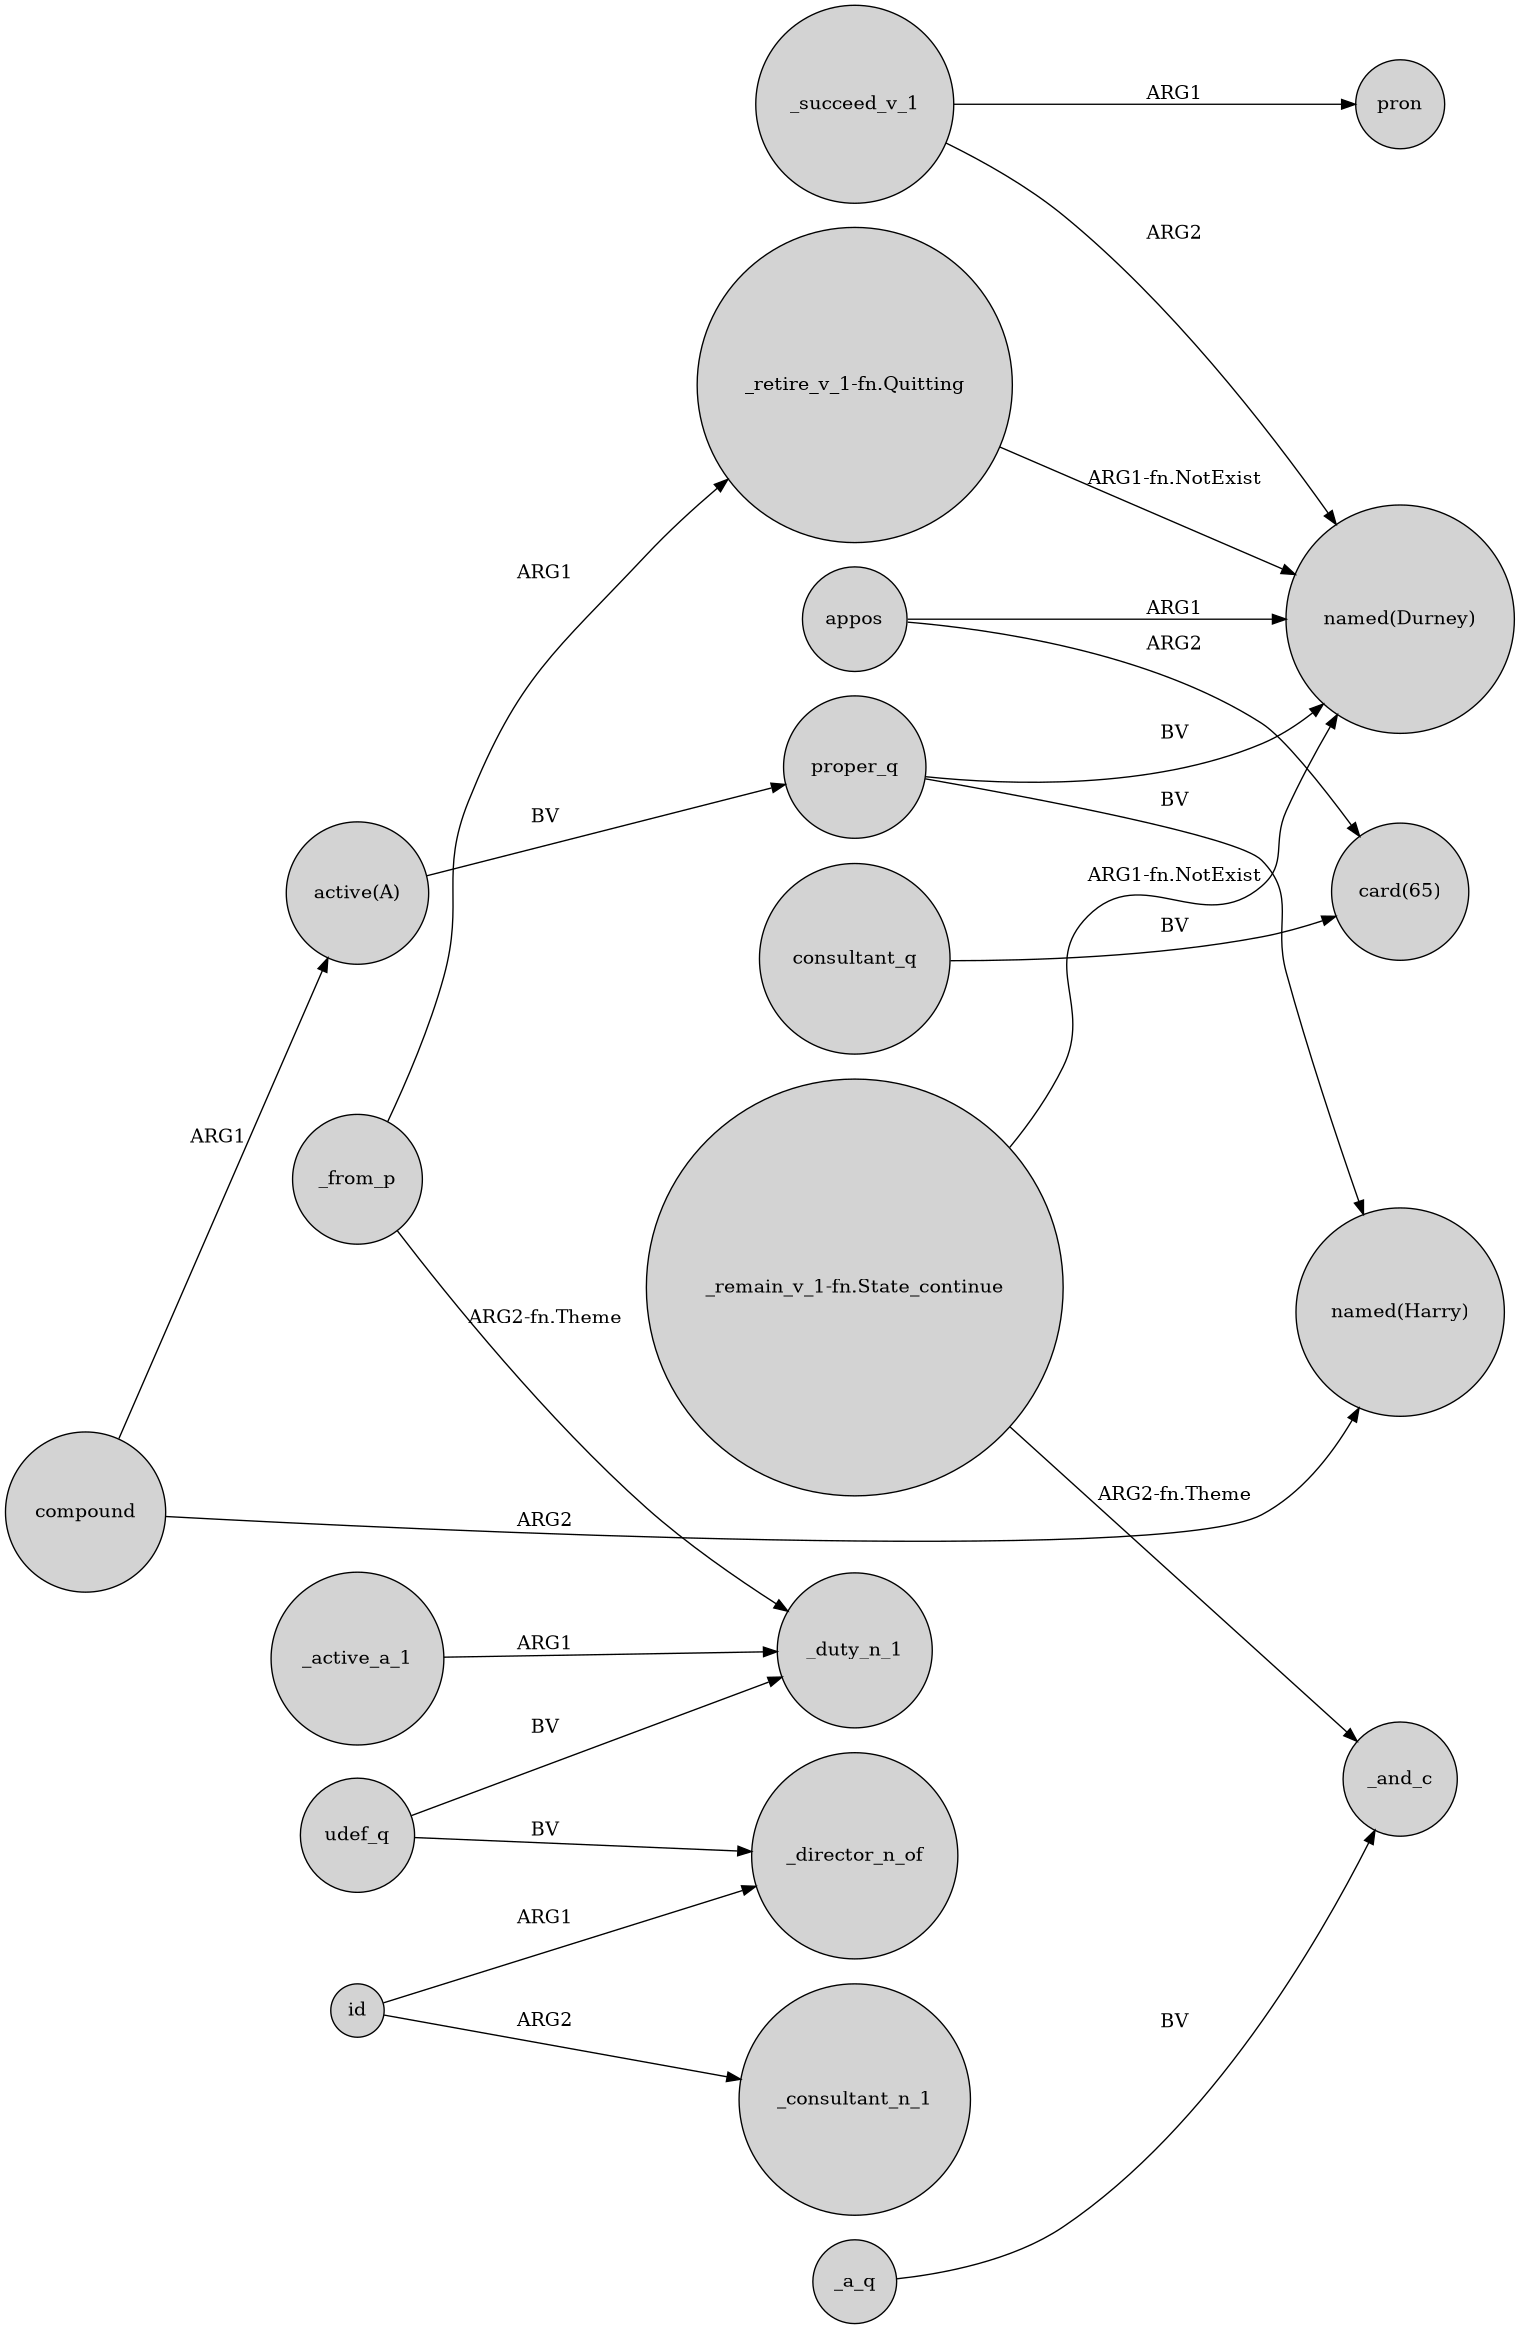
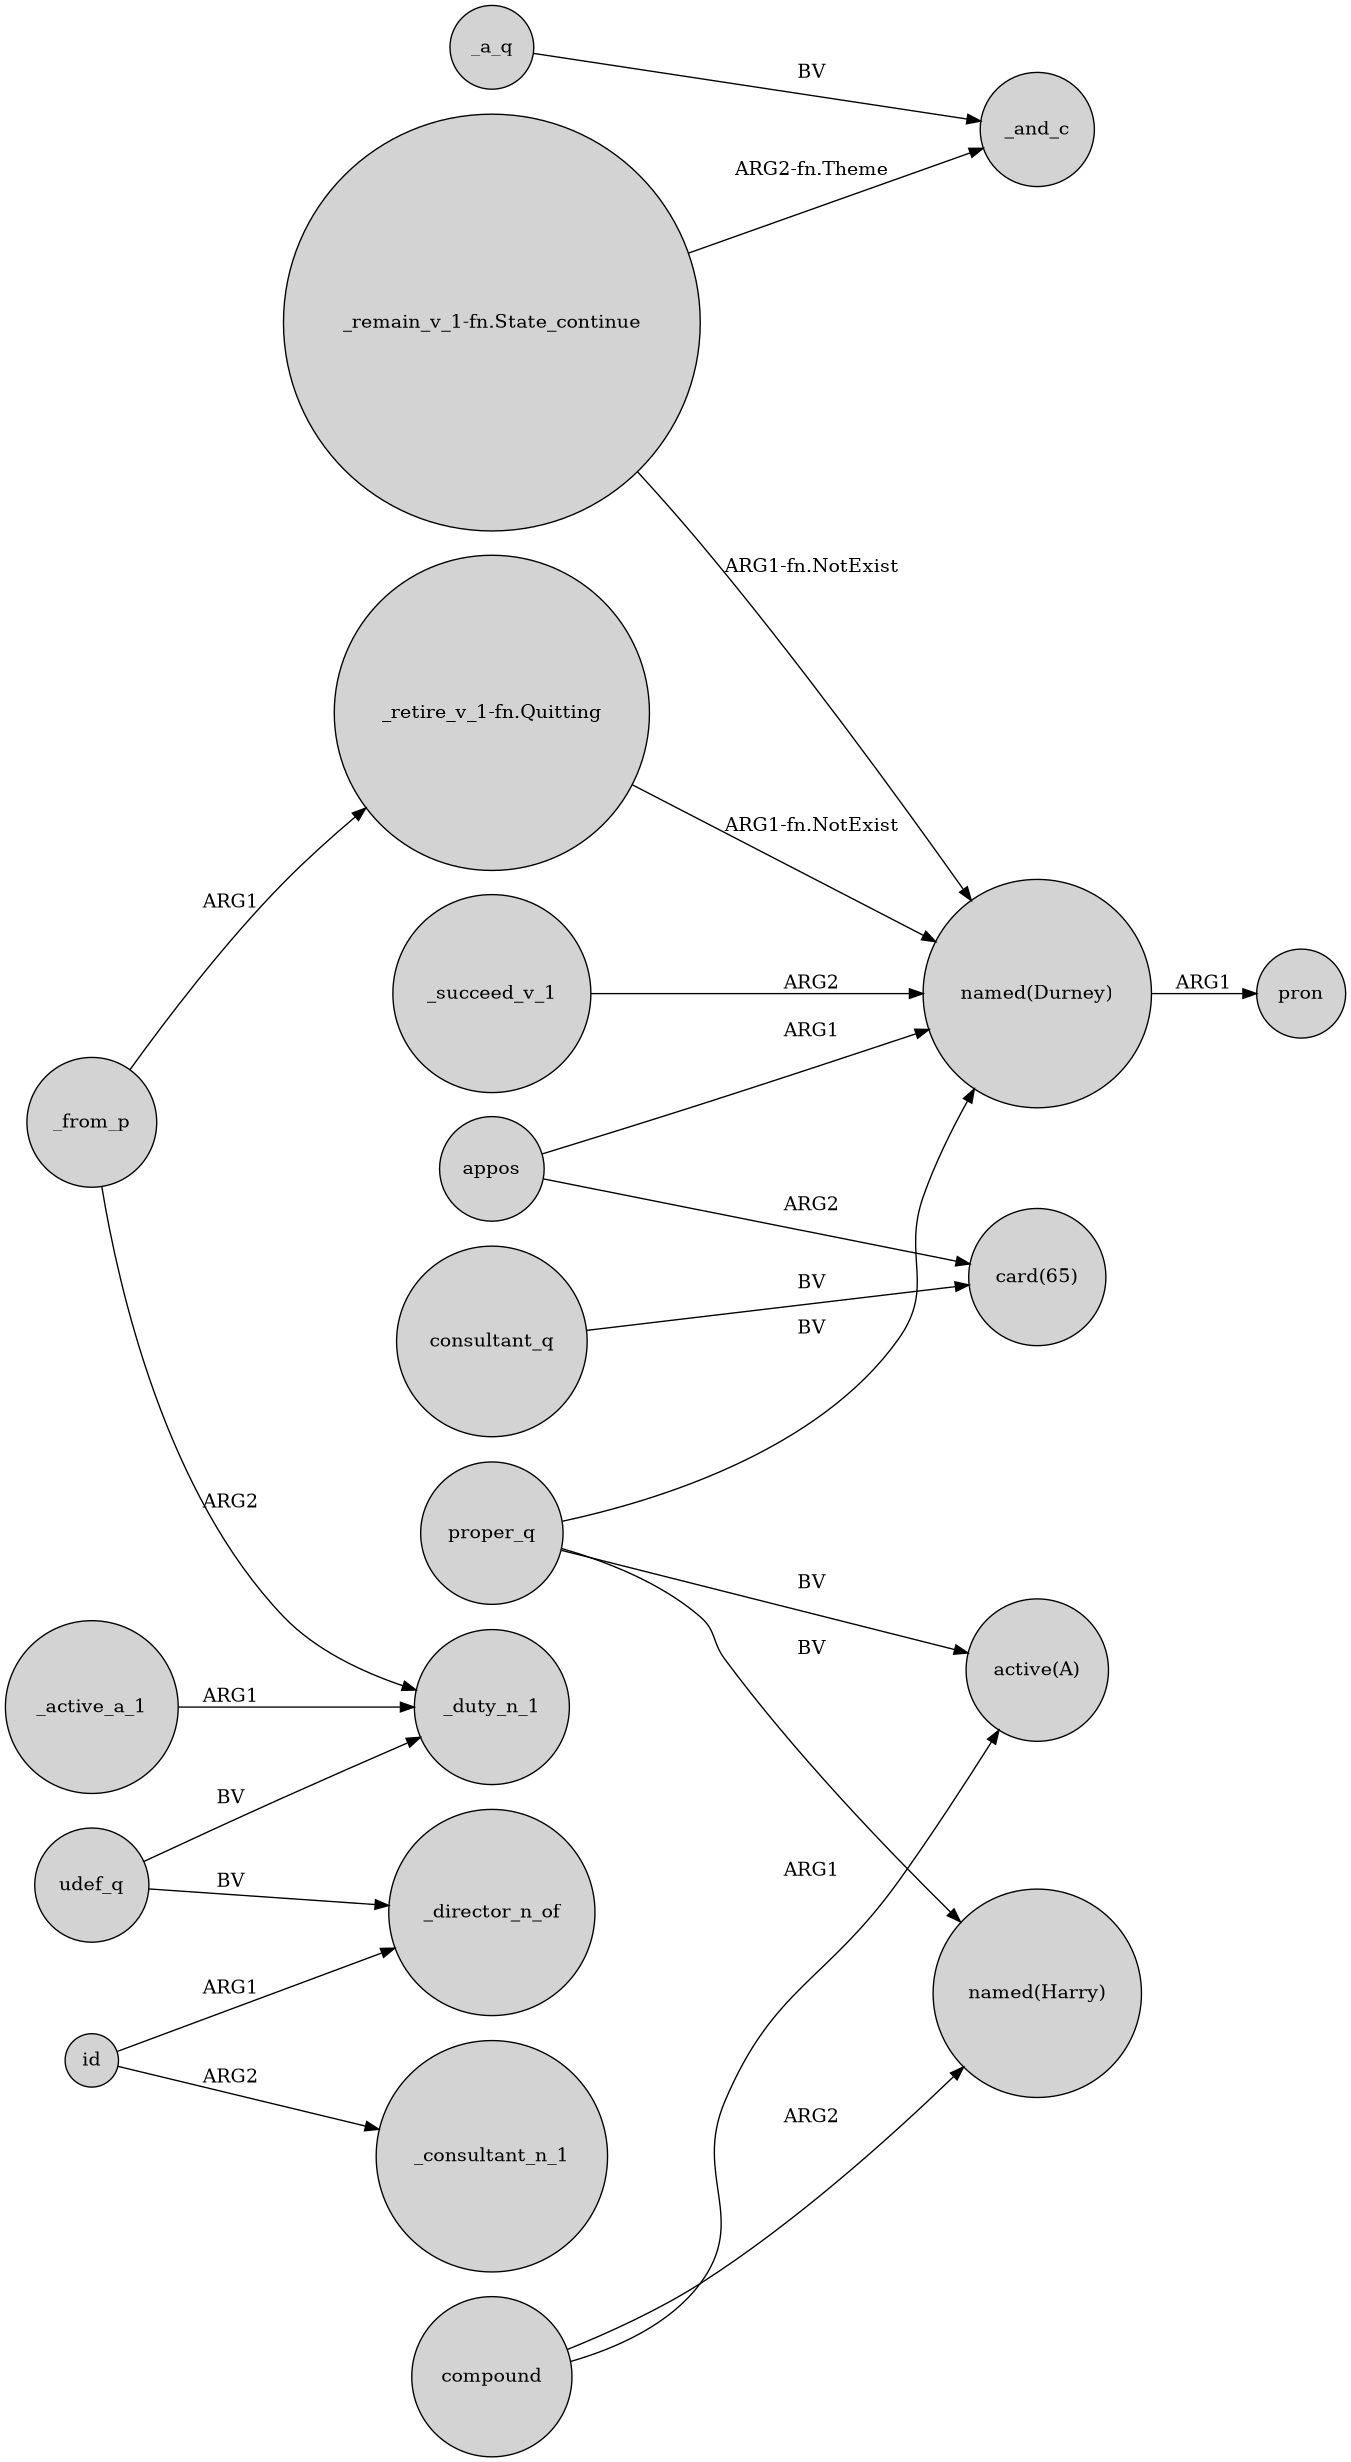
(1148, 104) -> (1197, 994)
(599, 832) -> (758, 1600)
(545, 1318) -> (231, 1502)
